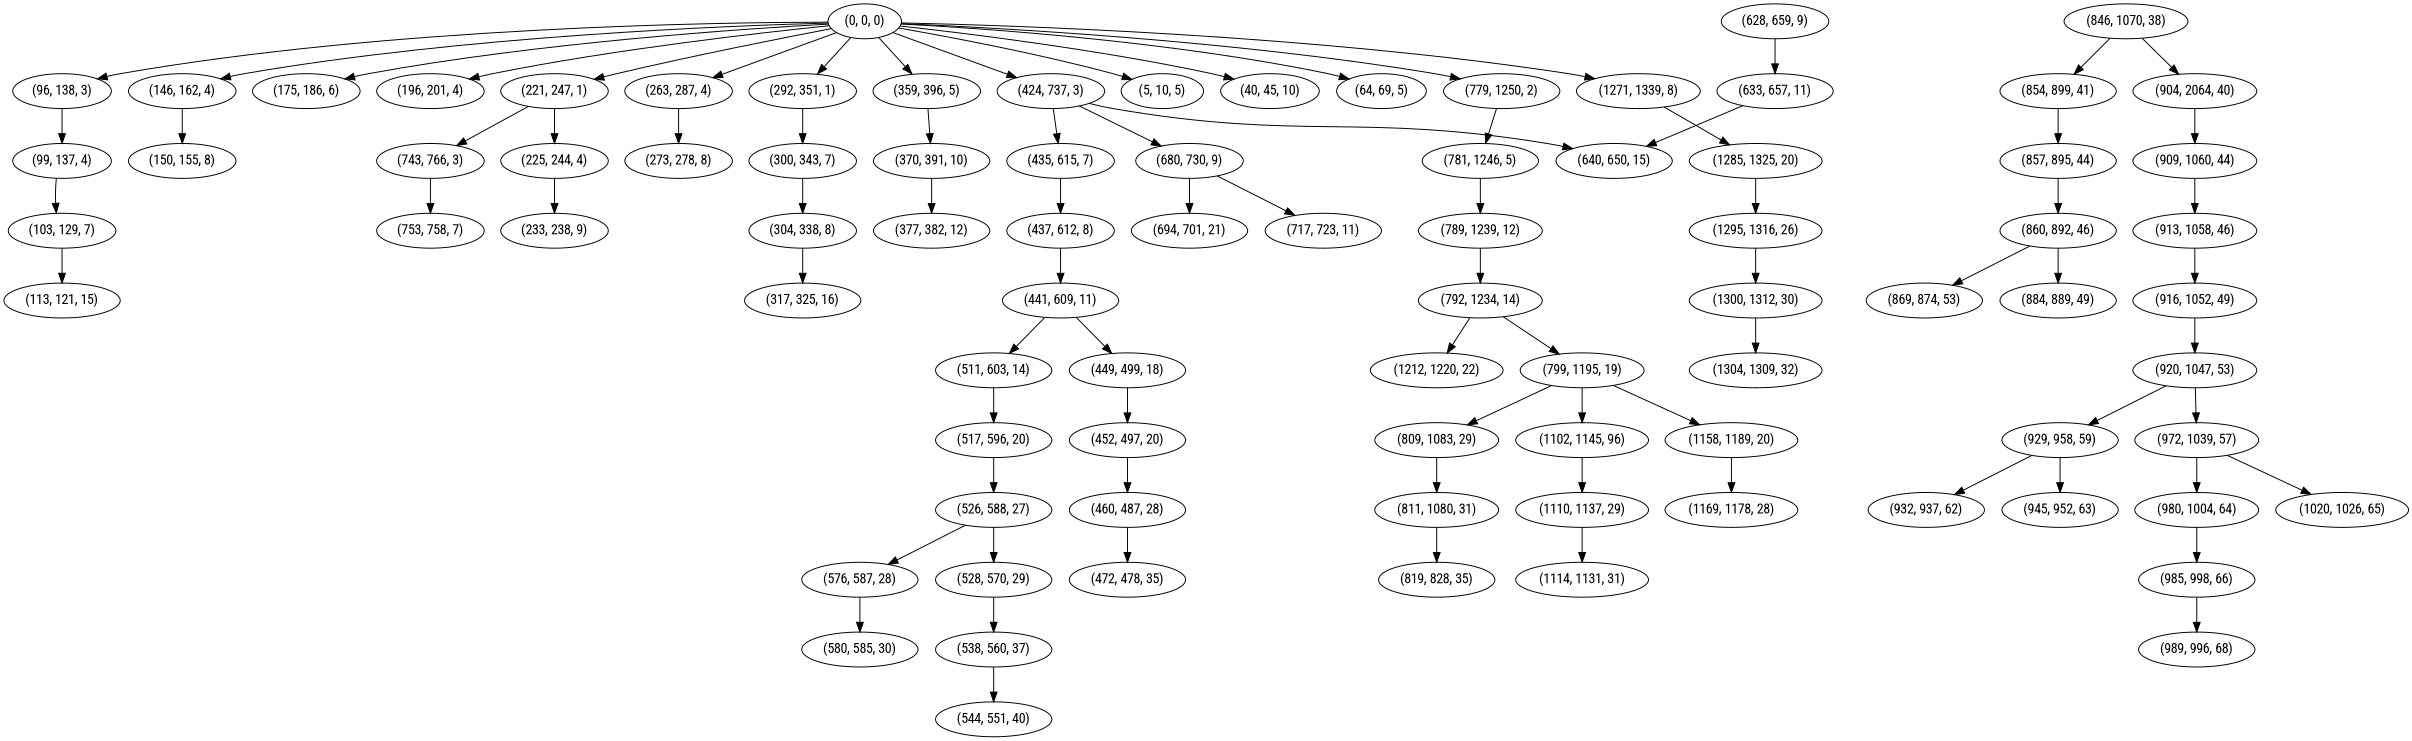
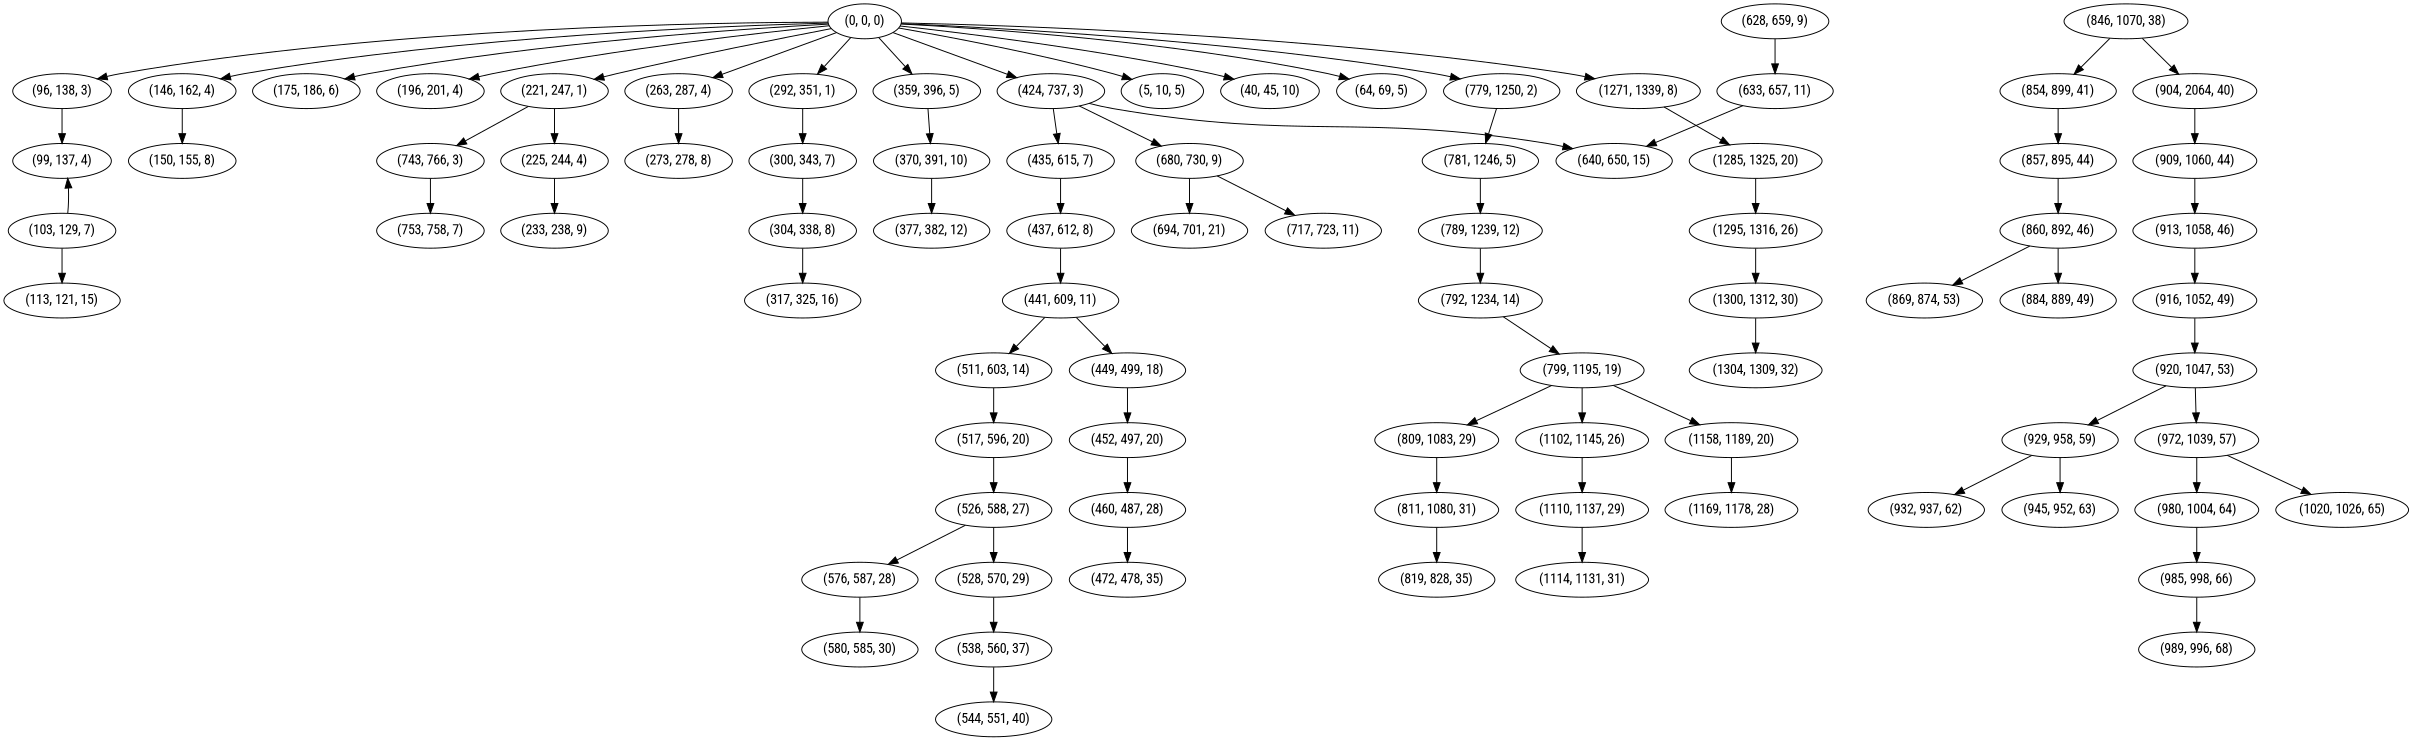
(56, 191) -> (69, 201)
(1437, 370) -> none
(1582, 440) -> (1582, 440)
